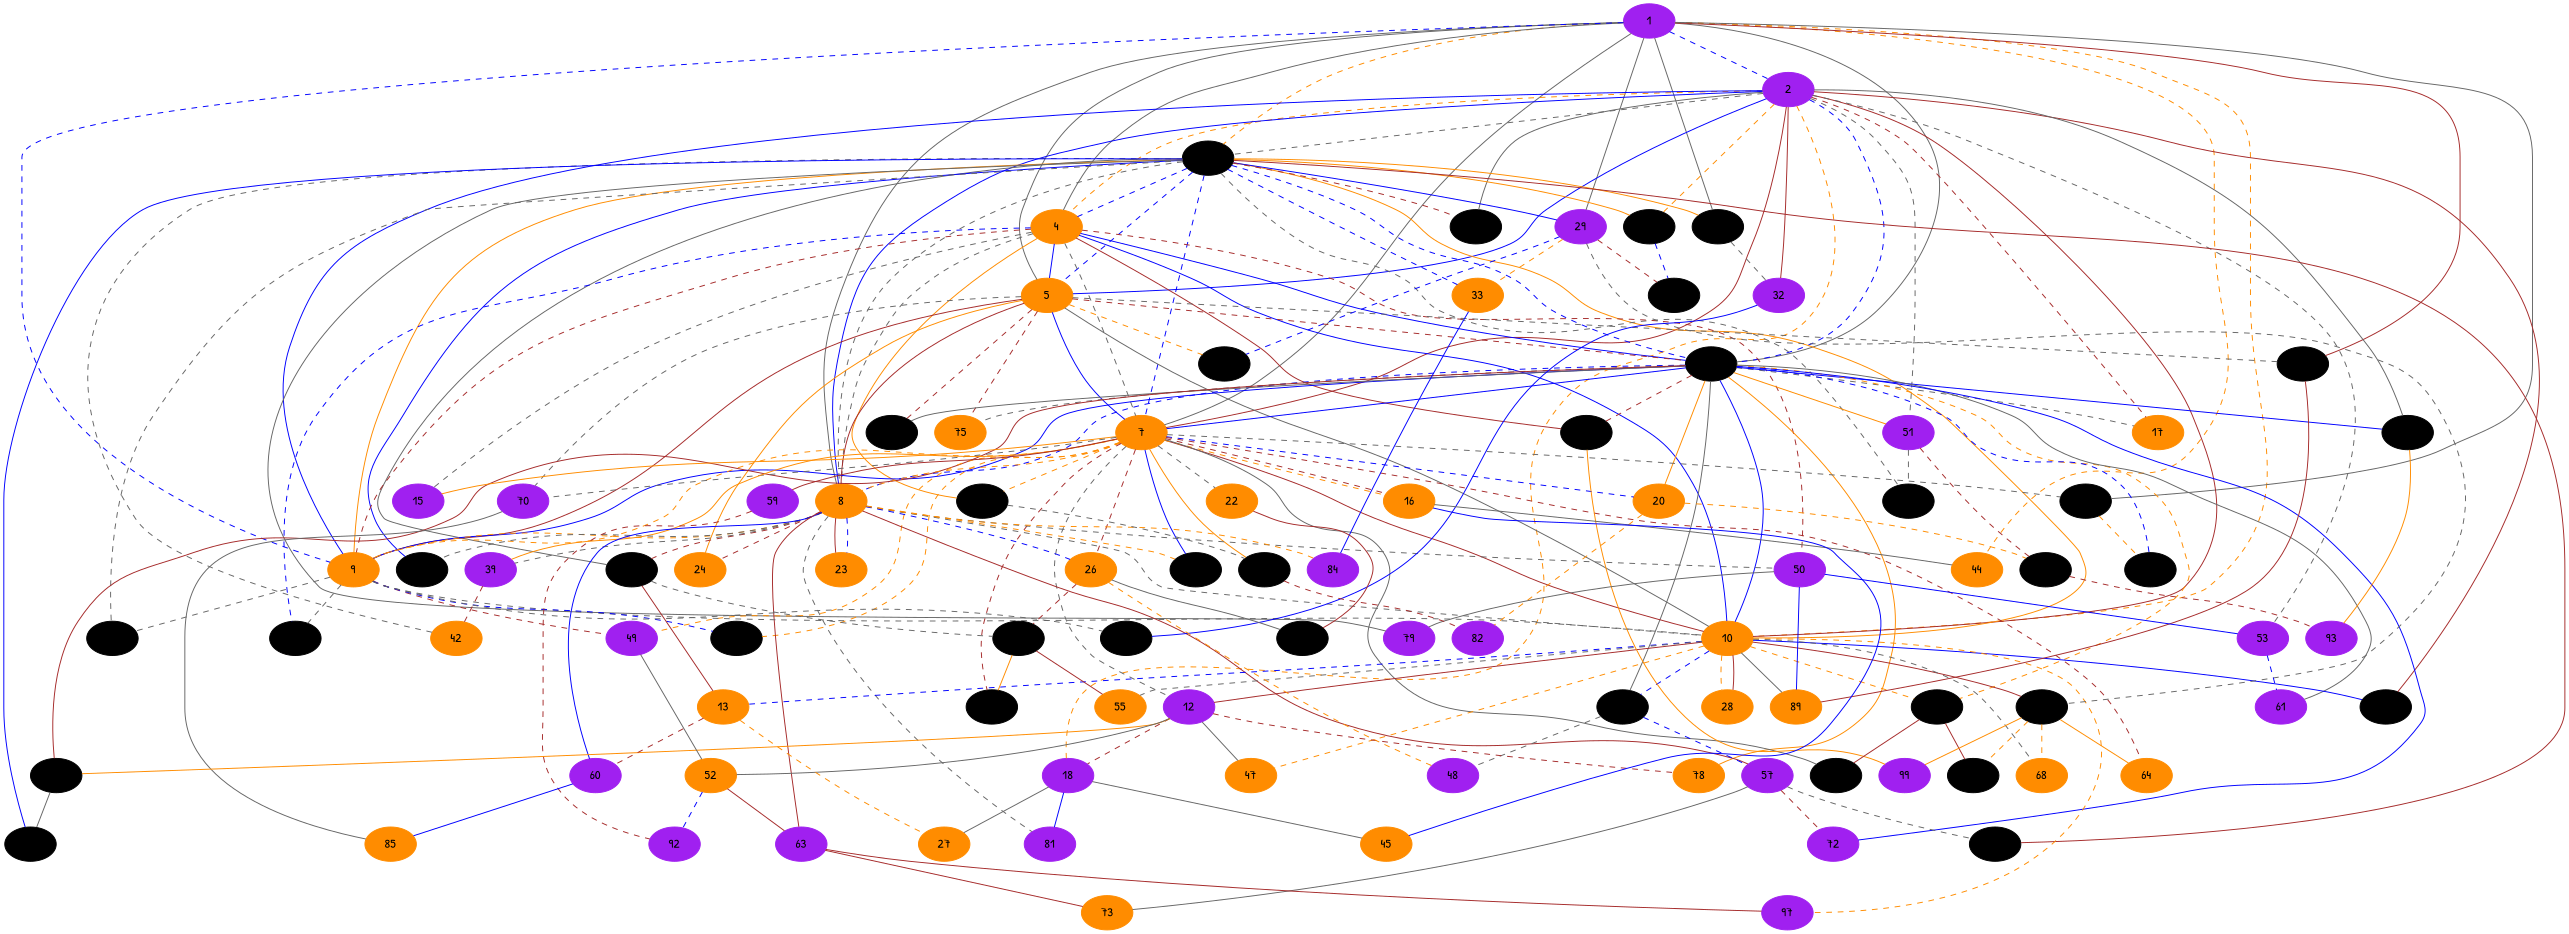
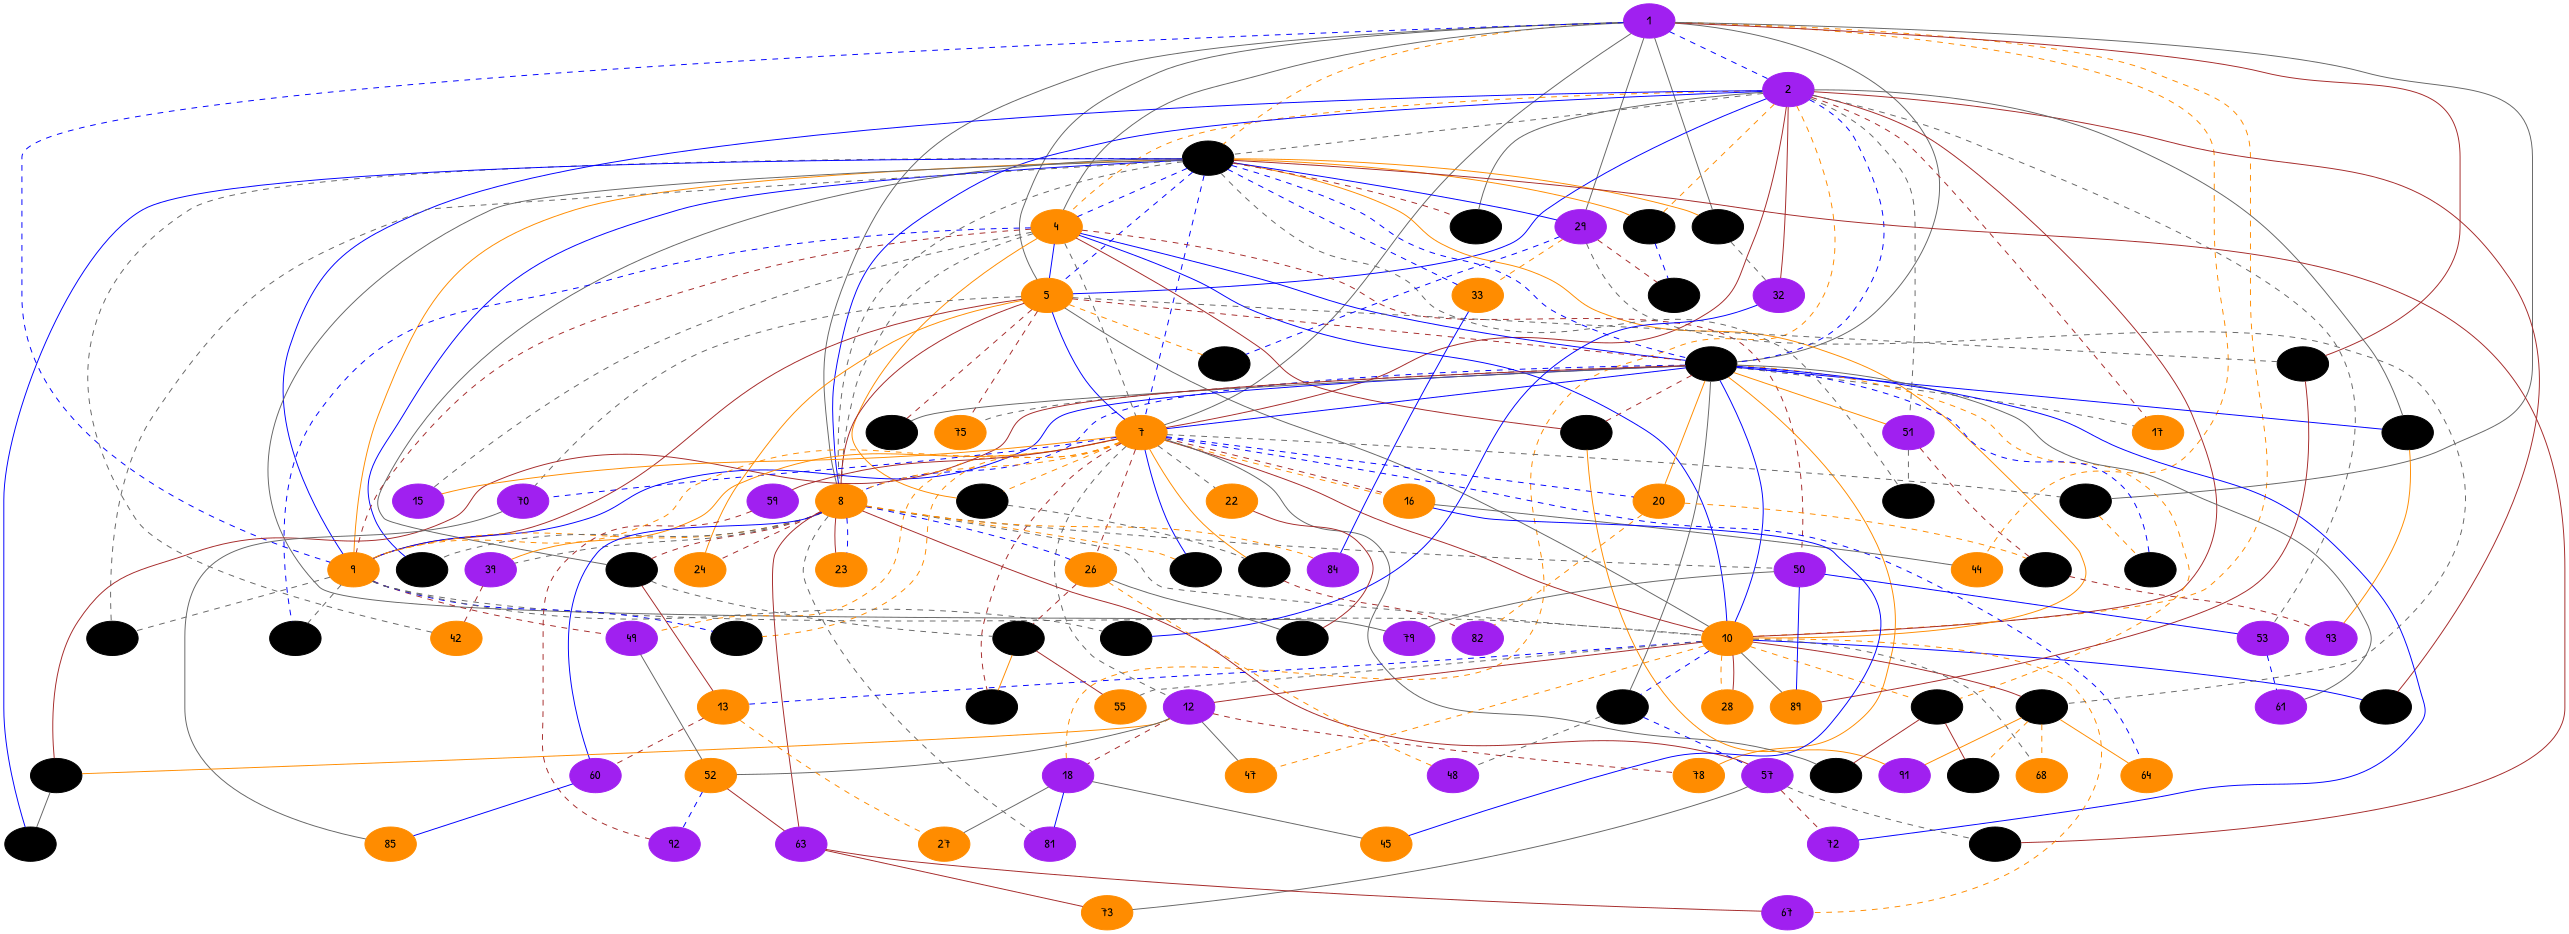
(733, 478) -> (733, 478)
(1611, 516) -> (1611, 516)
(1905, 776) -> (1905, 776)
(1787, 913) -> (1787, 913)
